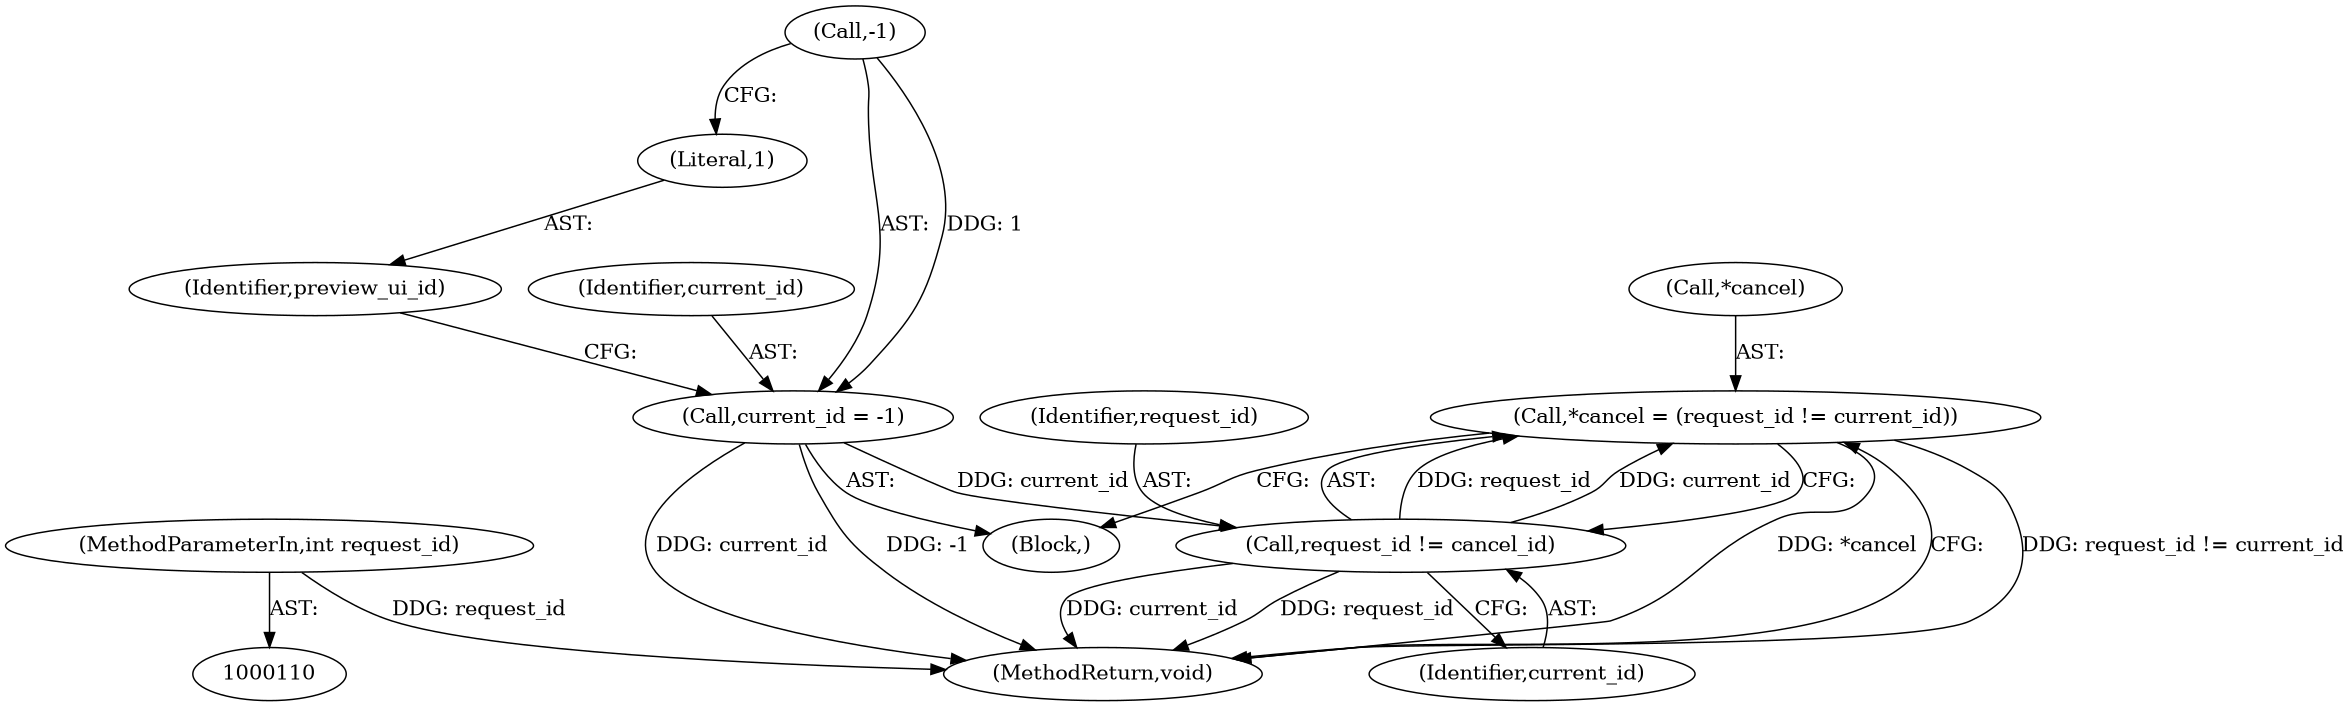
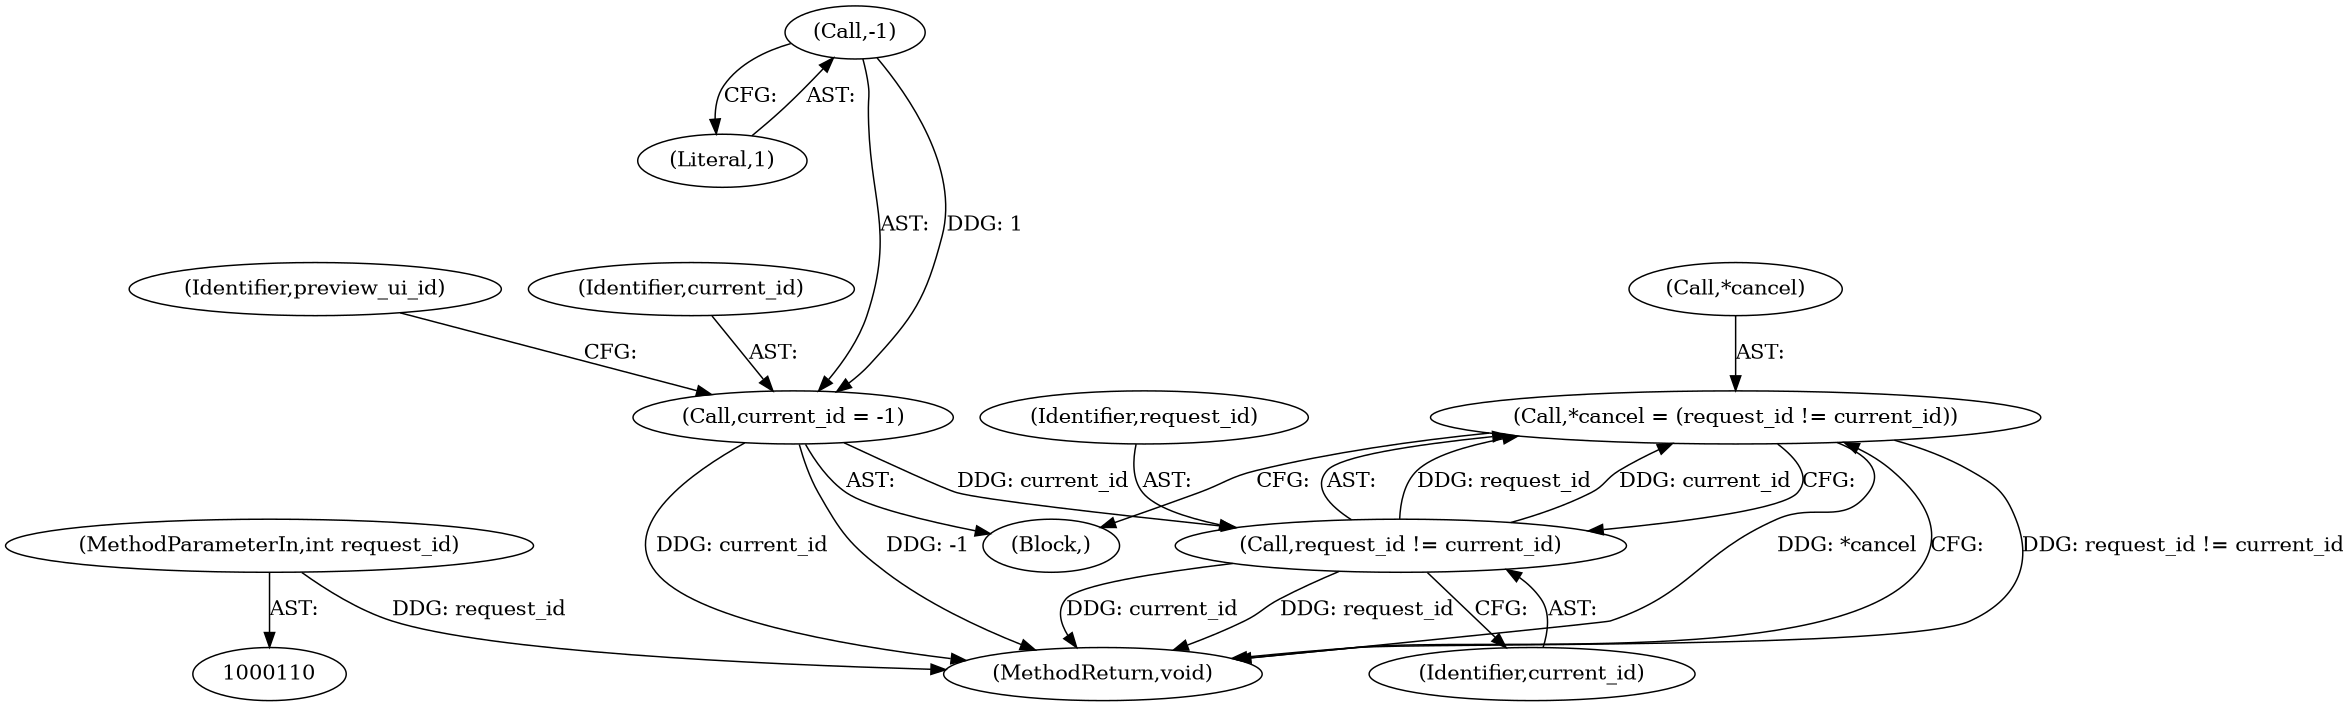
(534, 220) -> (789, 104)
(1401, 546) -> (1401, 546)
